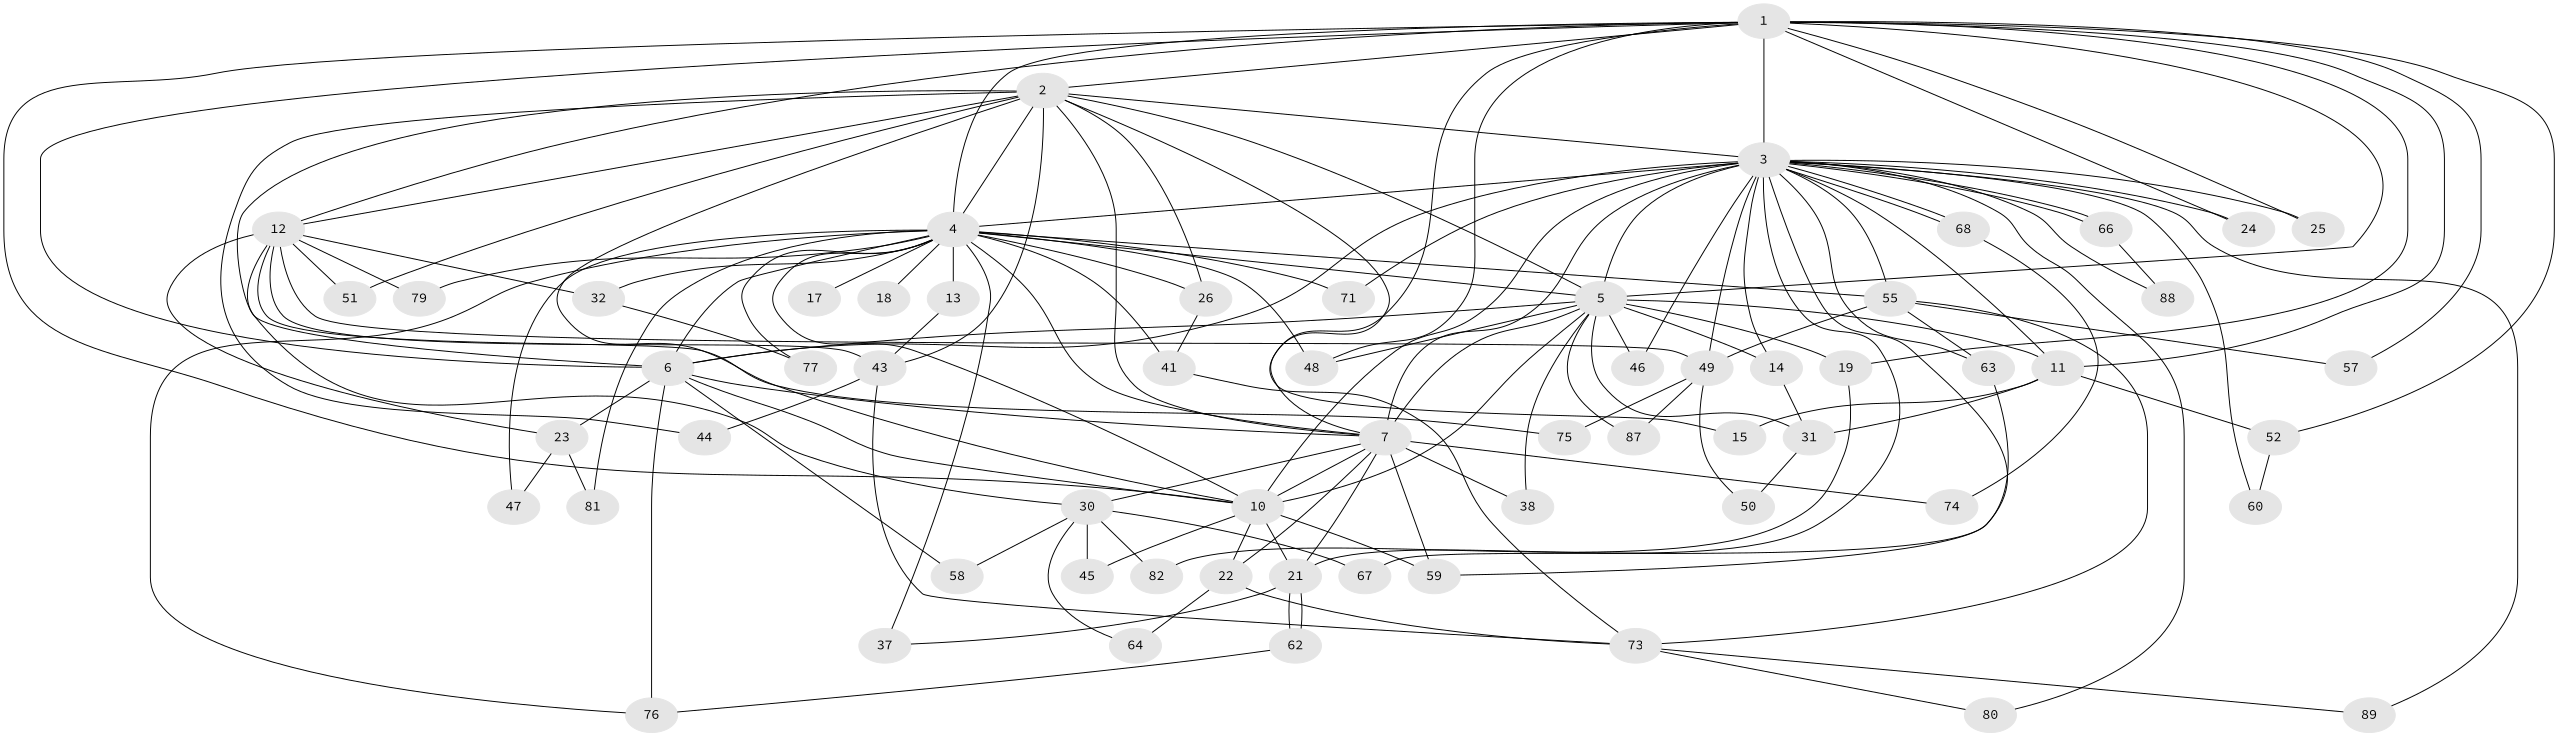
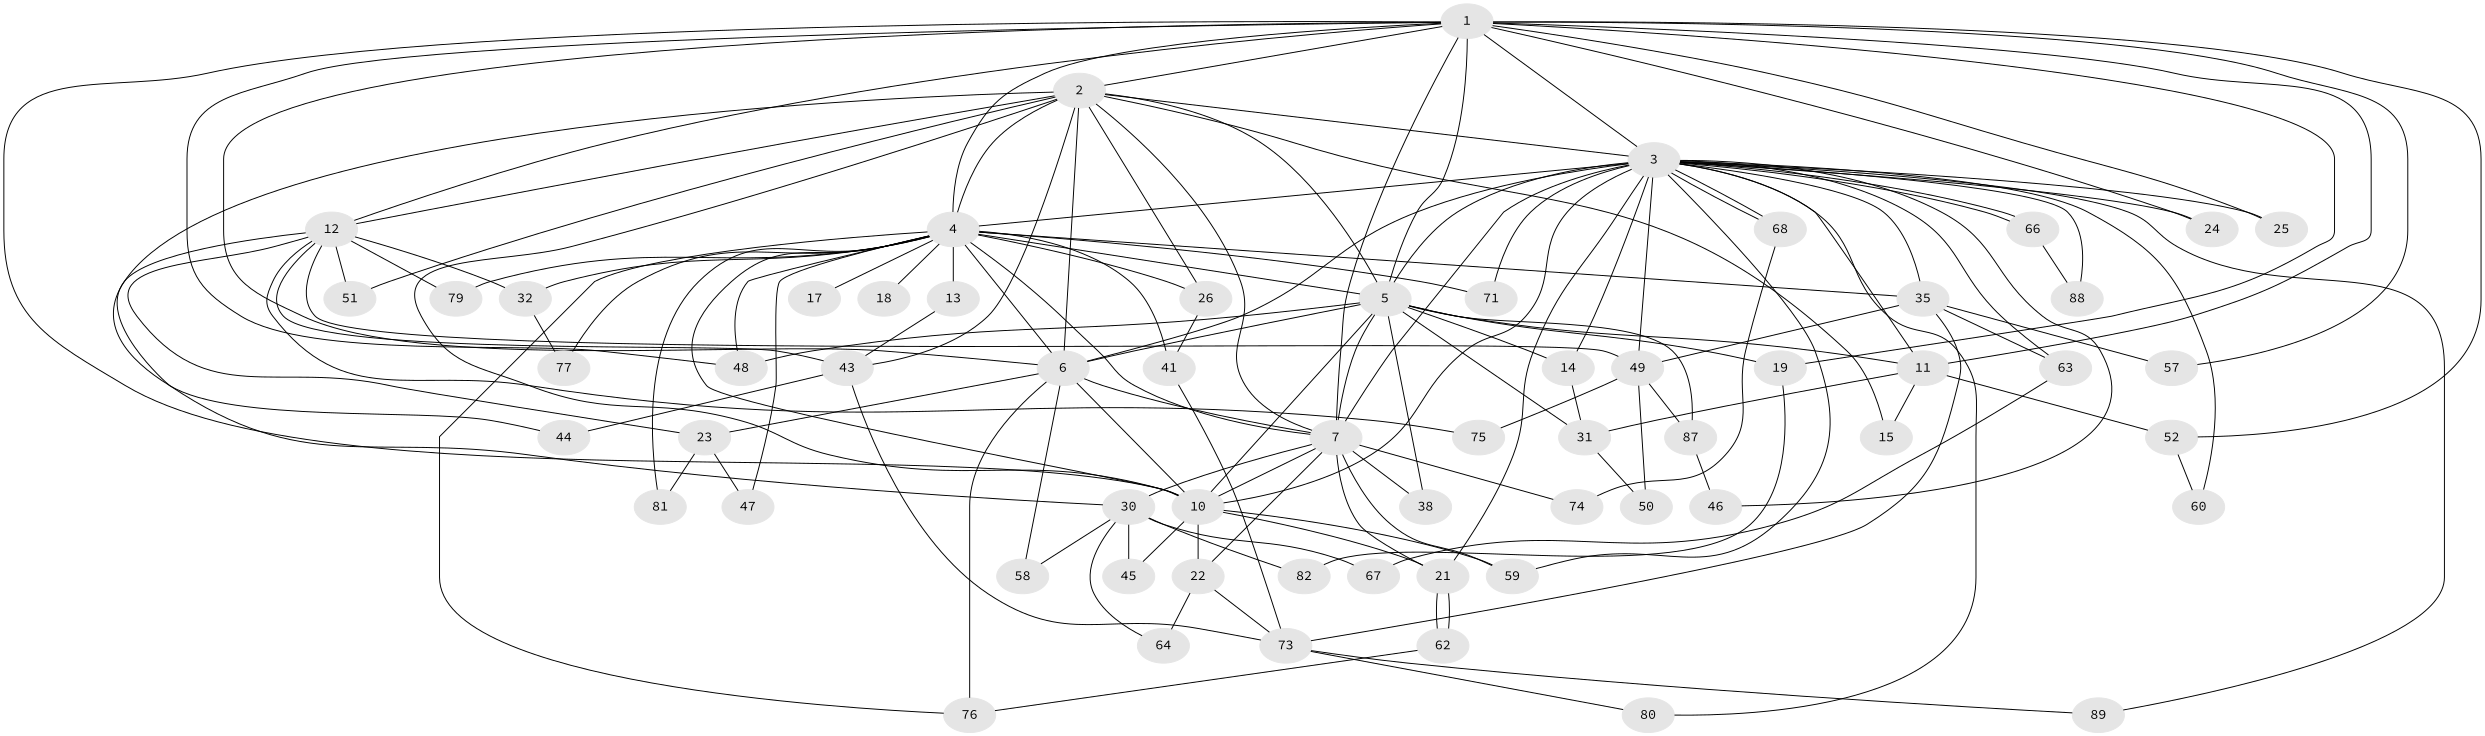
(1890, 299) -> (1923, 299)
(1619, 334) -> (1701, 466)
(885, 646) -> none
